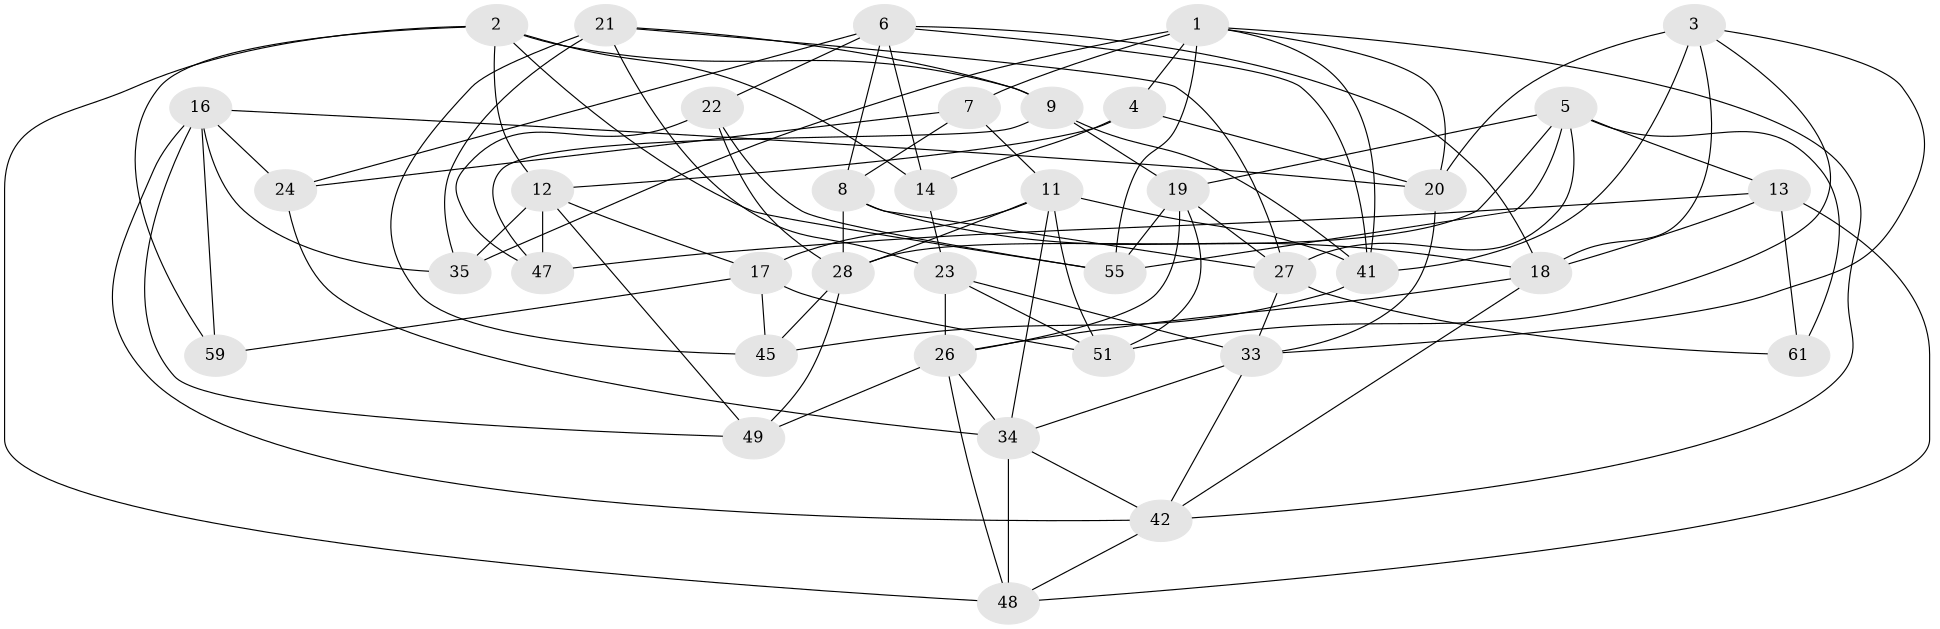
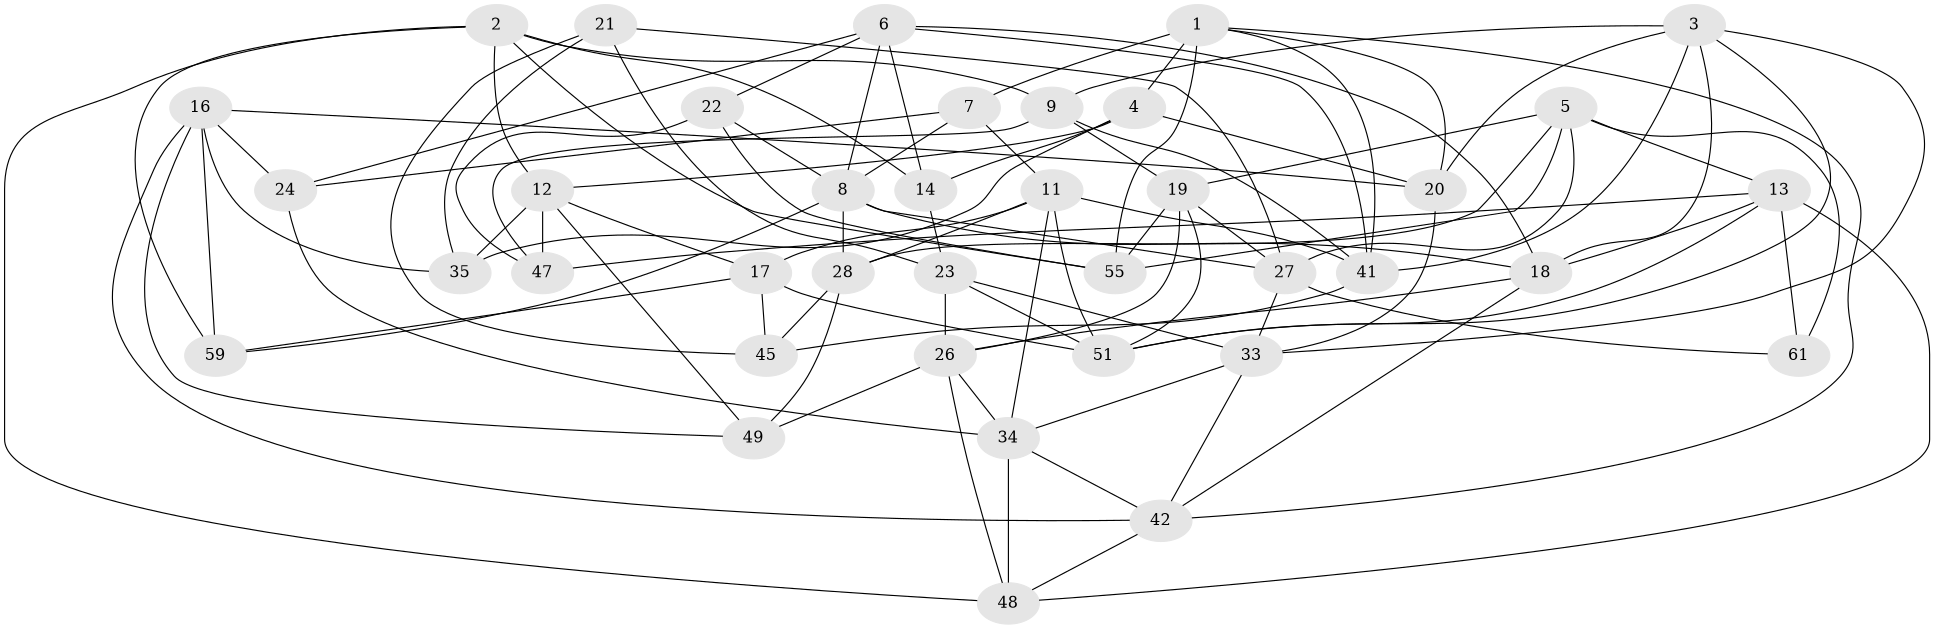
(835, 49) -> (1411, 35)
(836, 117) -> (713, 241)
(758, 203) -> (778, 149)
none -> (583, 294)
none -> (1505, 312)
